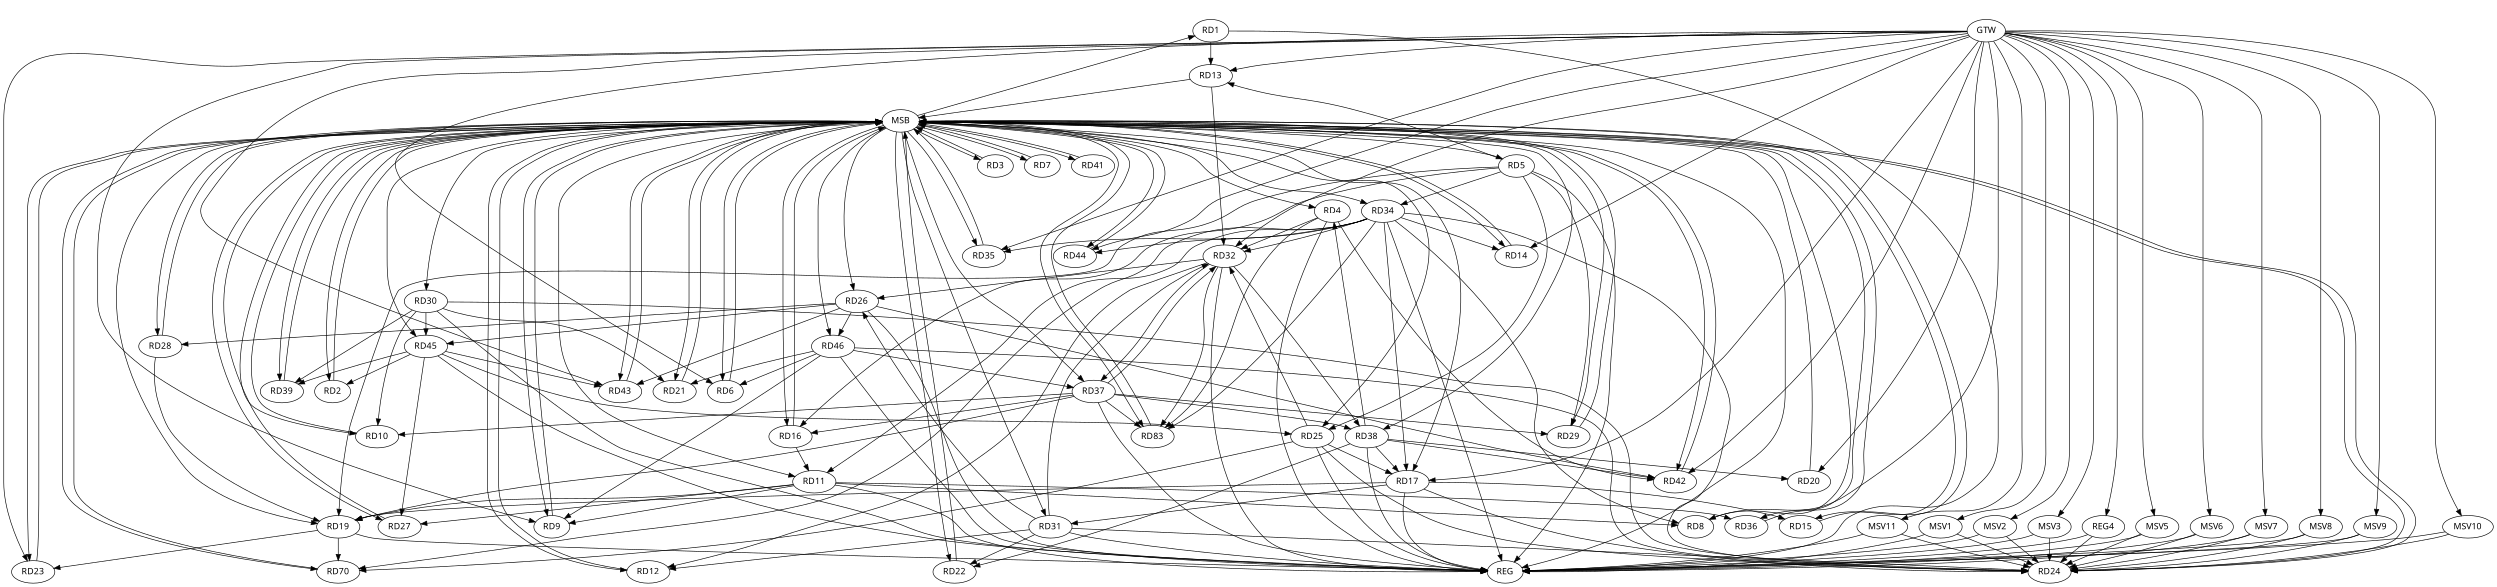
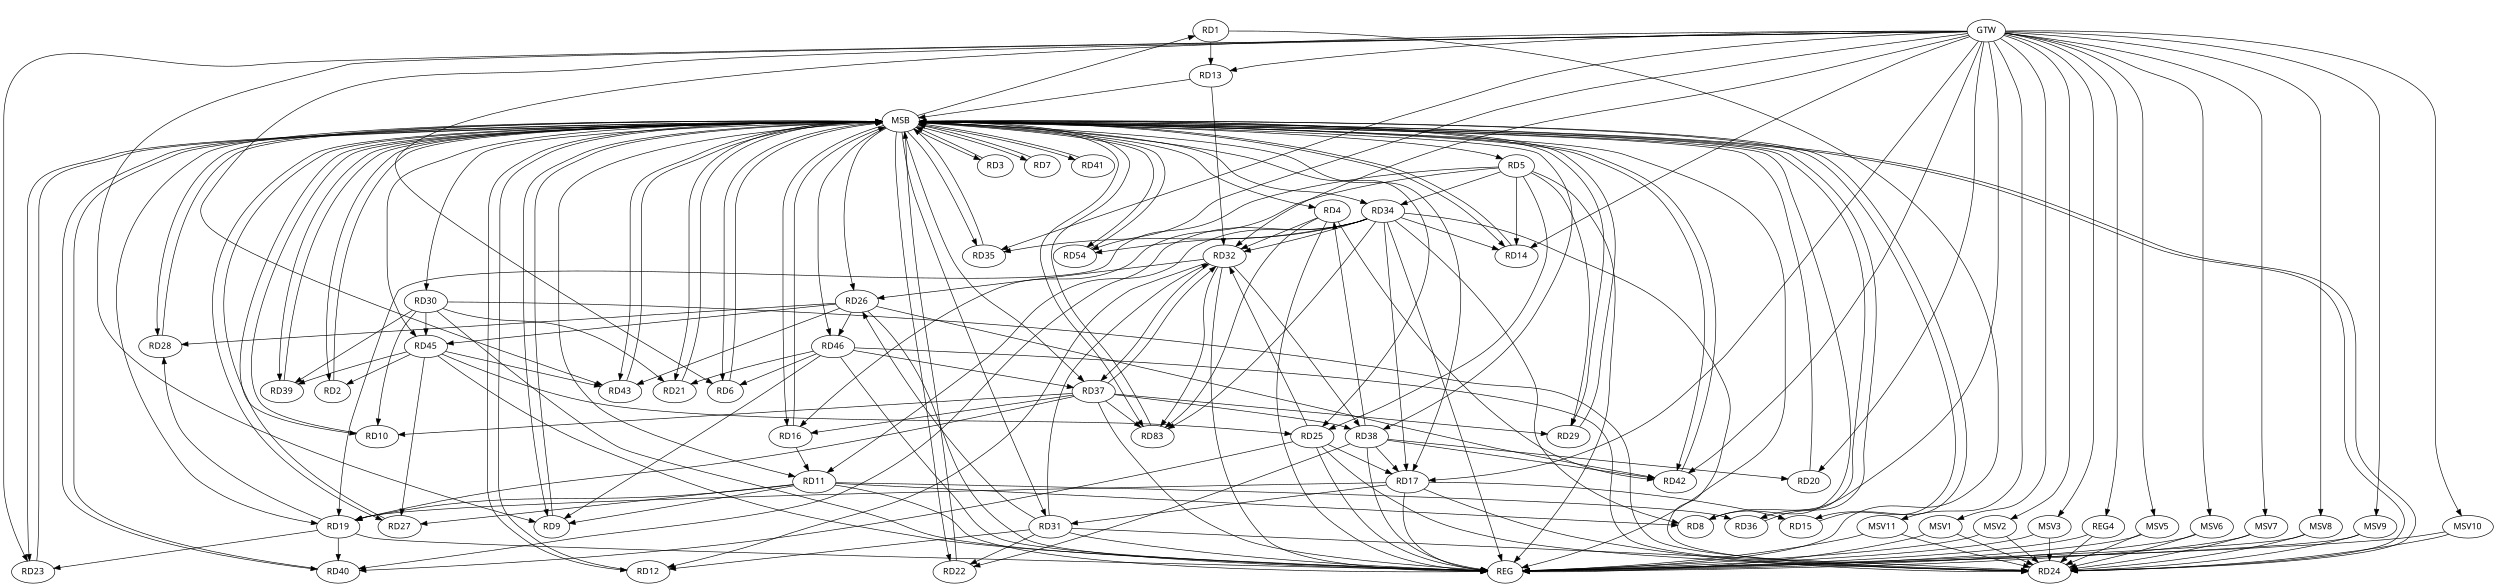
(1370, 114) -> (1516, 208)
(1075, 256) -> (1075, 256)
(204, 463) -> (217, 464)
(338, 572) -> (338, 572)
